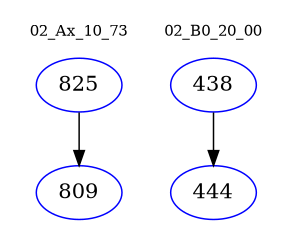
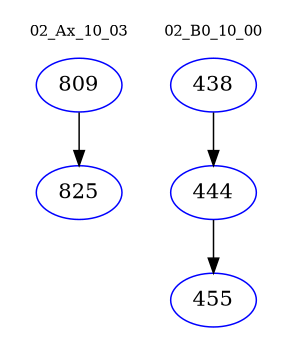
(79, 32) -> (79, 32)
(214, 32) -> (214, 32)
(79, 132) -> (79, 132)
none -> (214, 300)
